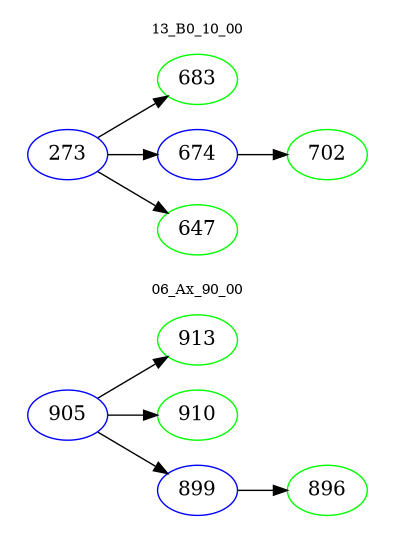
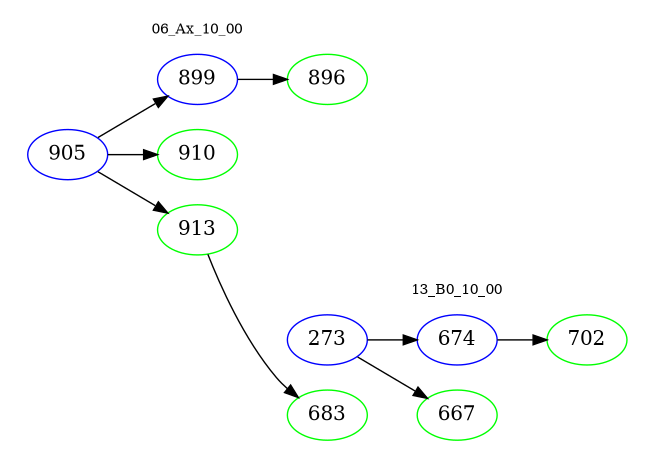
(127, 121) -> (241, 326)
(198, 230) -> (457, 415)
(198, 290) -> (198, 30)
